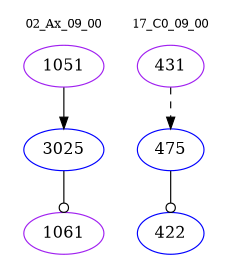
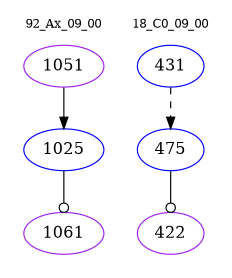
(64, 25) -> (64, 25)
(171, 25) -> (171, 25)
(171, 66) -> (171, 66)
(64, 150) -> (64, 150)
(171, 233) -> (171, 233)
